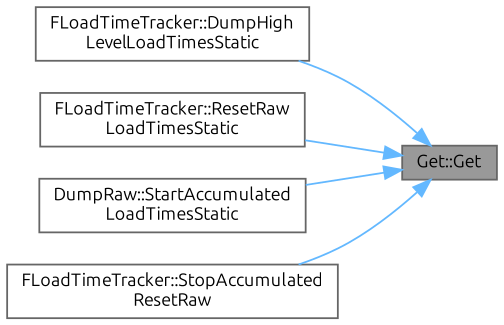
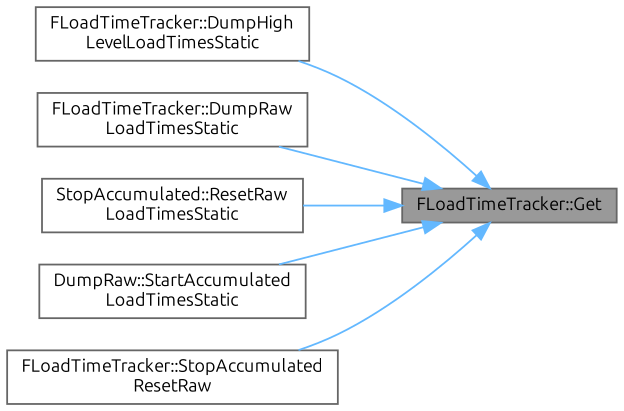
(172, 120) -> (172, 206)
none -> (172, 120)
(450, 163) -> (509, 206)
